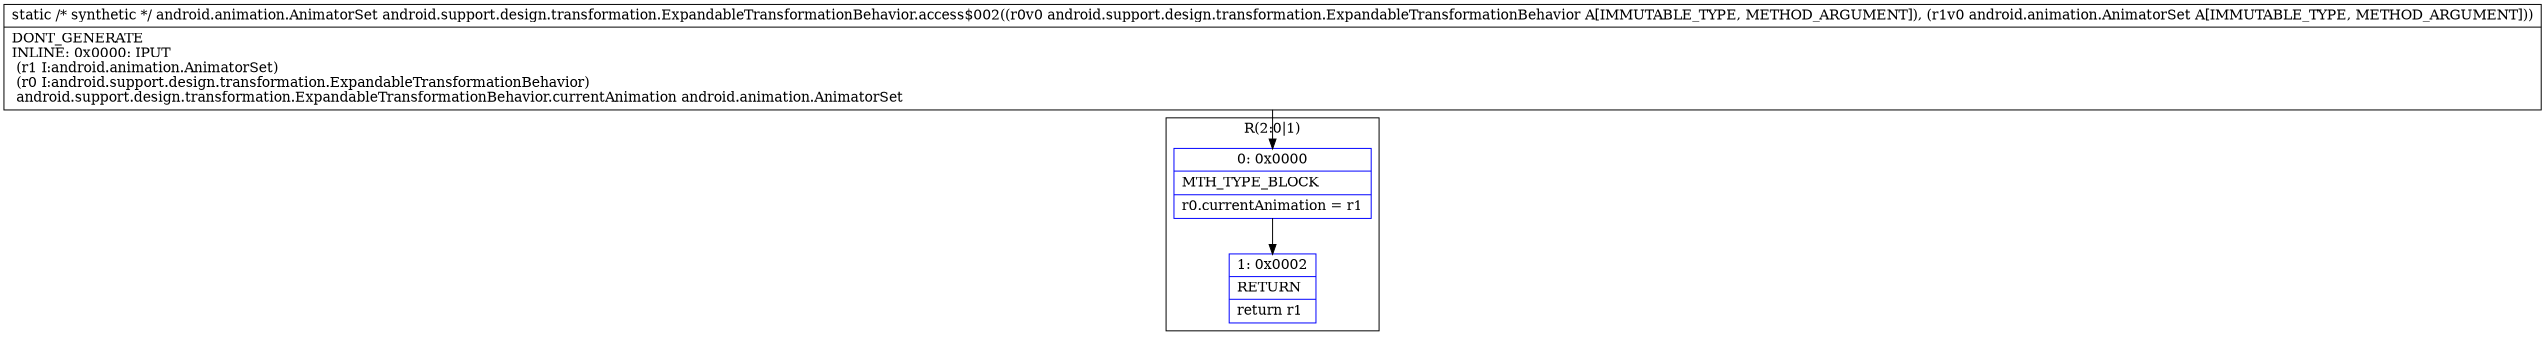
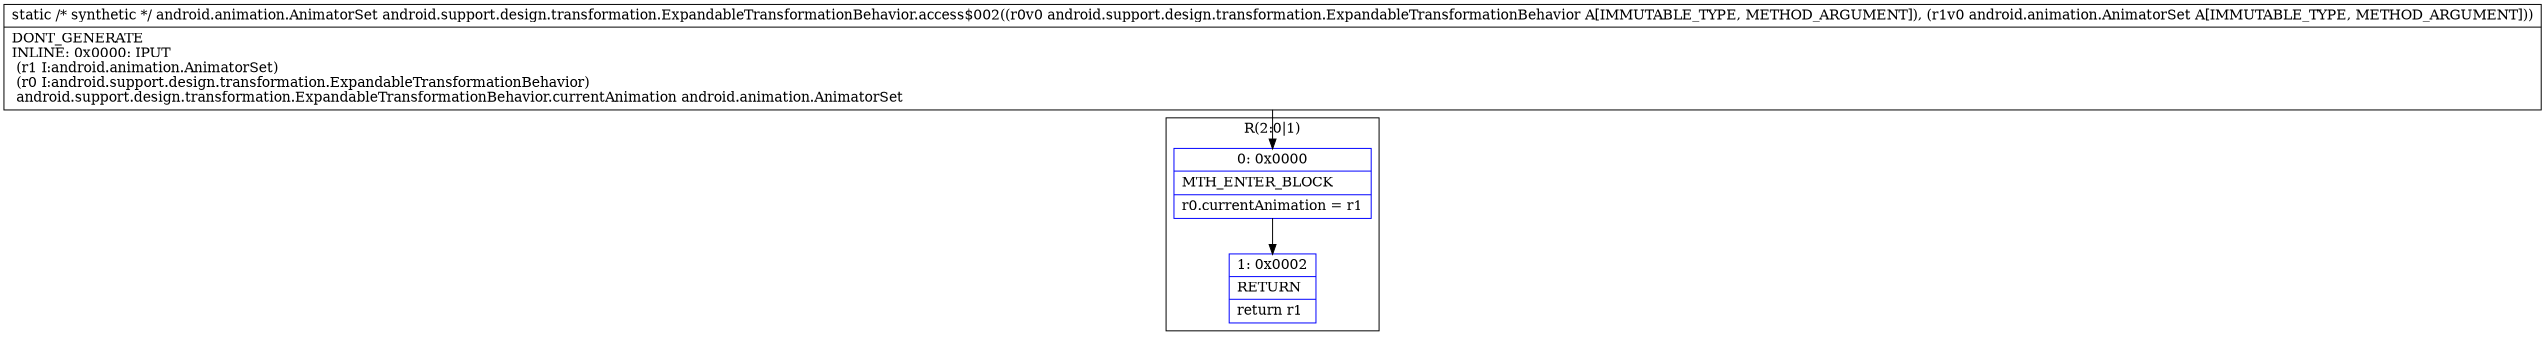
(1250, 182) -> (1258, 182)
